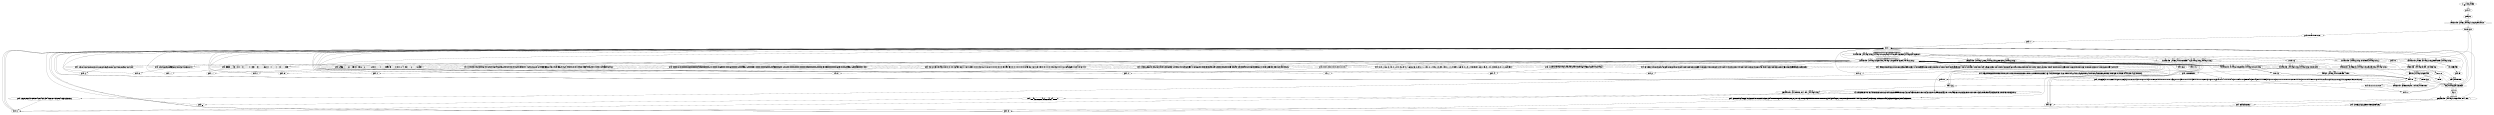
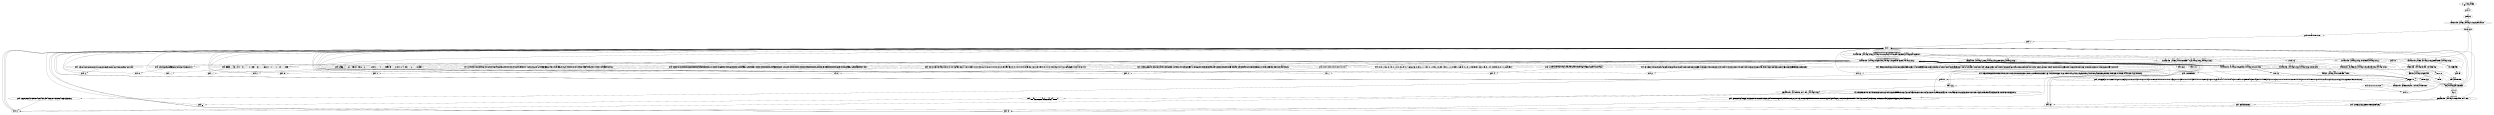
(2411, 80) -> (2411, 80)
